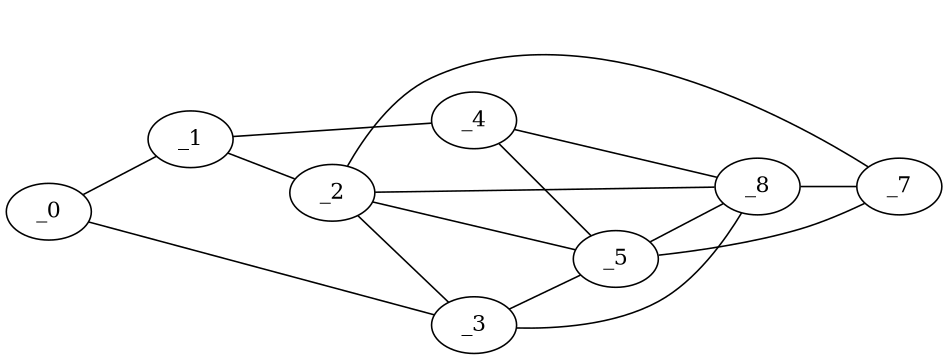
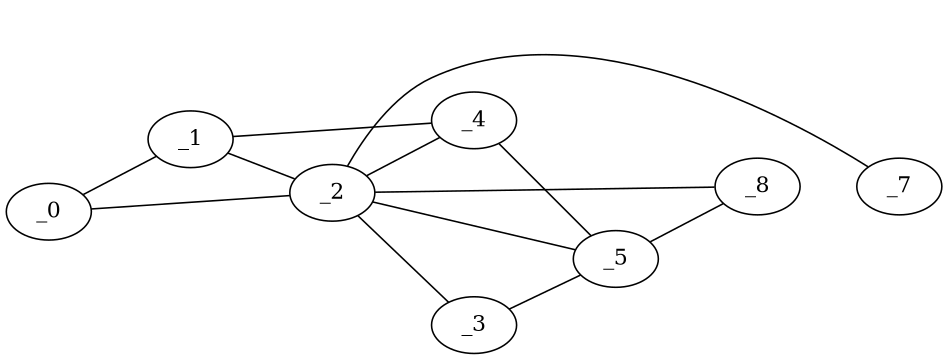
(616, 153) -> (403, 157)
(829, 187) -> none
(764, 238) -> none
(261, 268) -> (191, 202)
(648, 306) -> none
